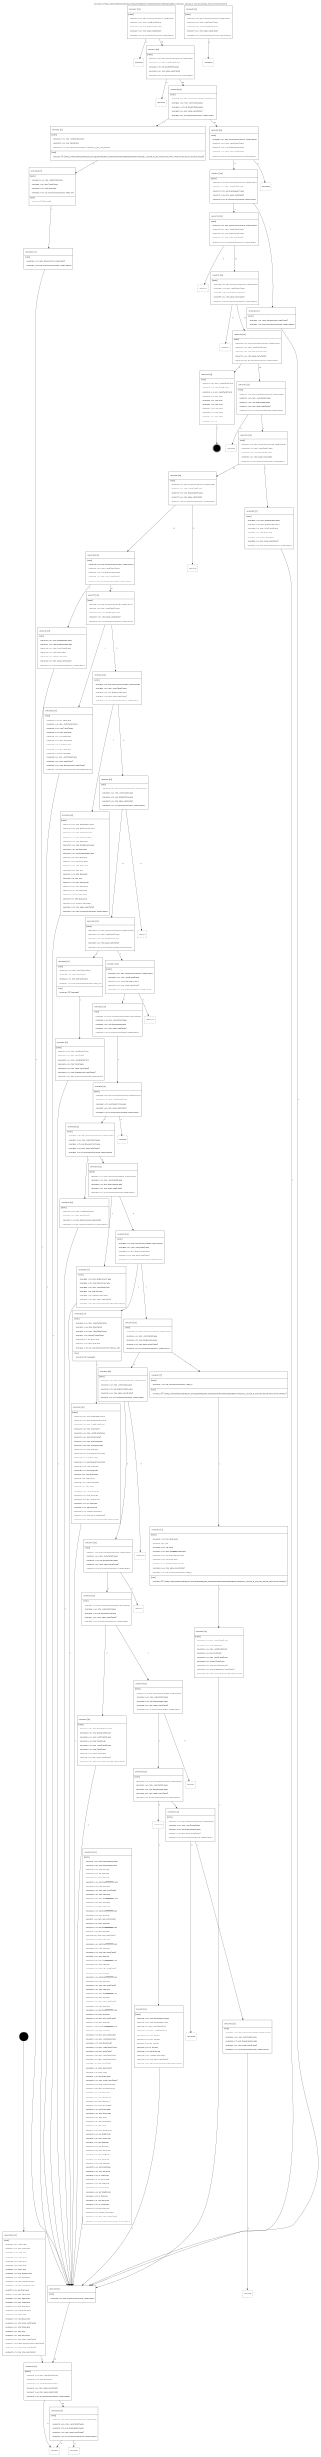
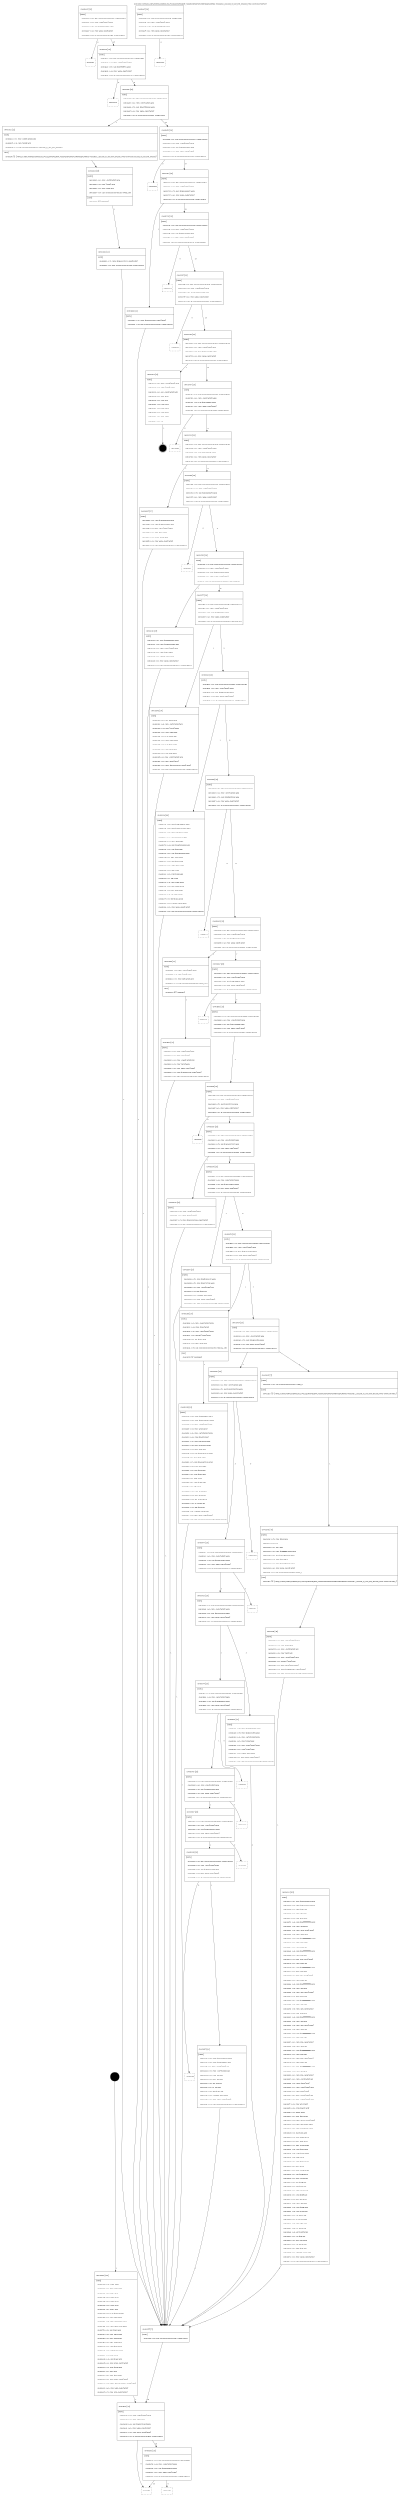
(158, 1916) -> (215, 1963)
